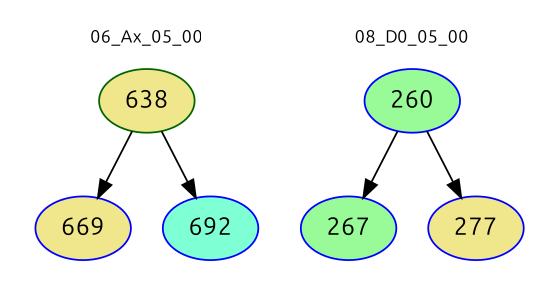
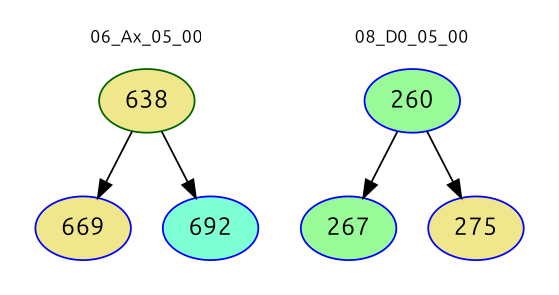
(476, 228) -> (476, 228)
